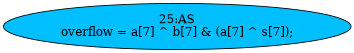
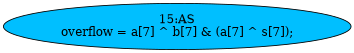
(177, 26) -> (177, 26)
